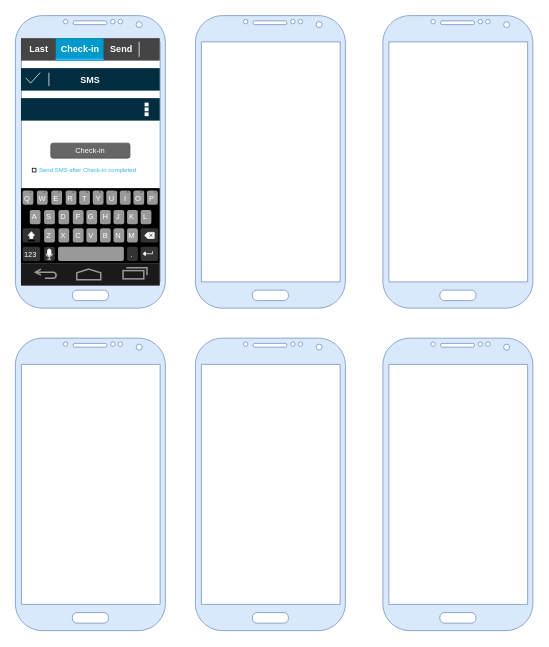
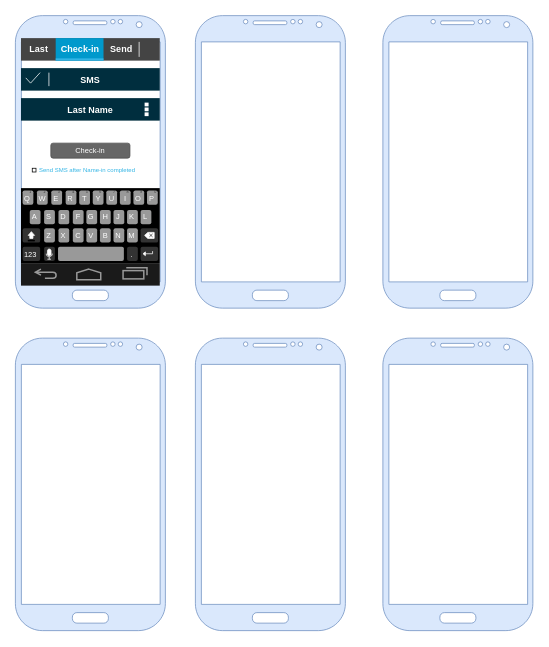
none -> (90, 109)
(90, 170) -> (88, 170)
